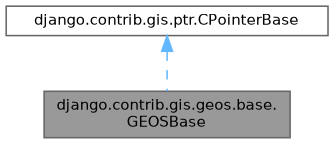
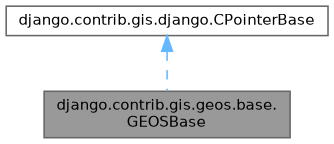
(167, 21) -> (167, 21)
